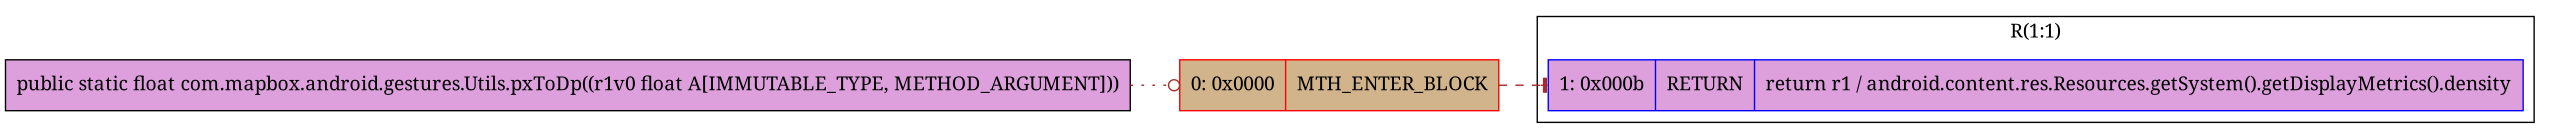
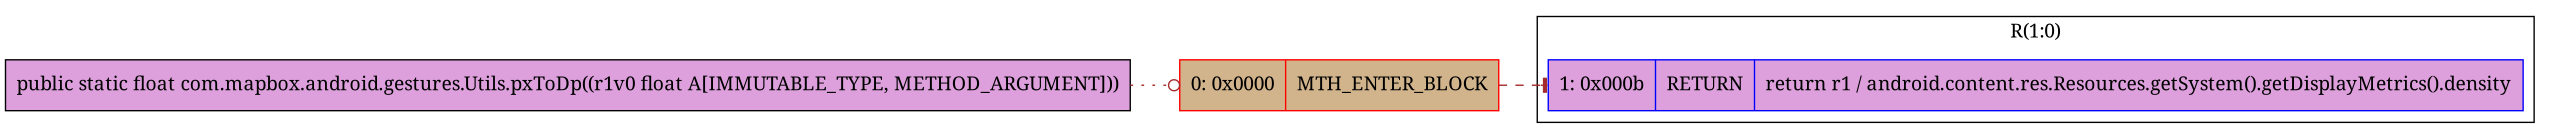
(2036, 32) -> (2036, 32)
